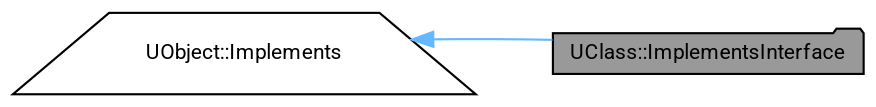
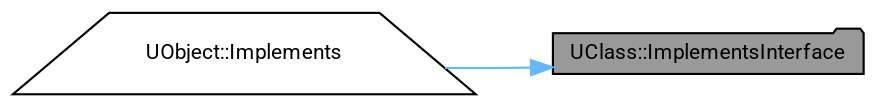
(493, 39) -> (488, 68)
